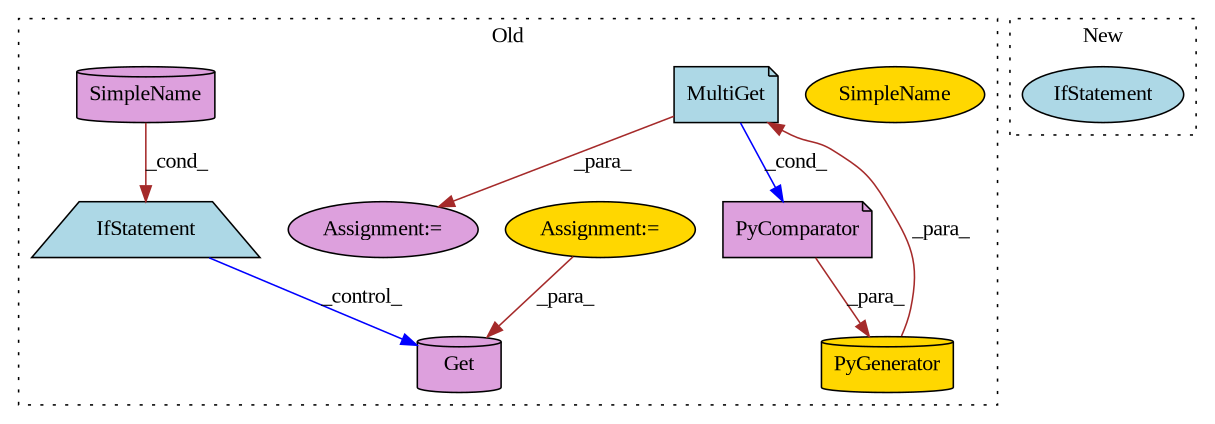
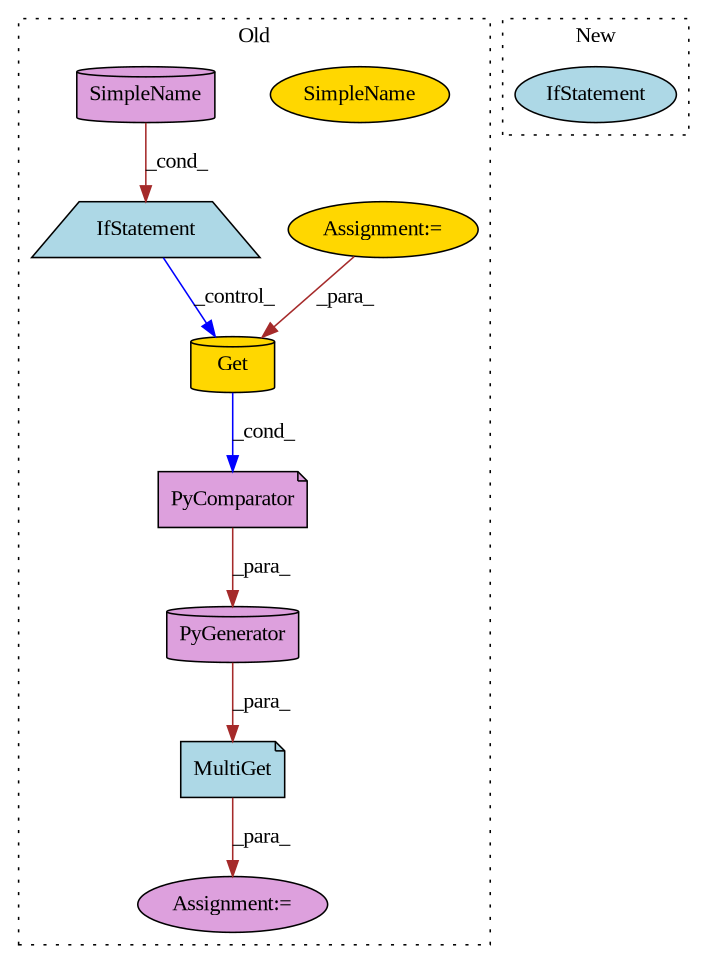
(758, 155) -> (233, 424)
(459, 365) -> (233, 365)
(887, 365) -> (233, 635)
